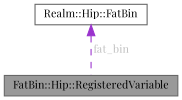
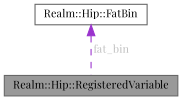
(91, 86) -> (91, 86)
